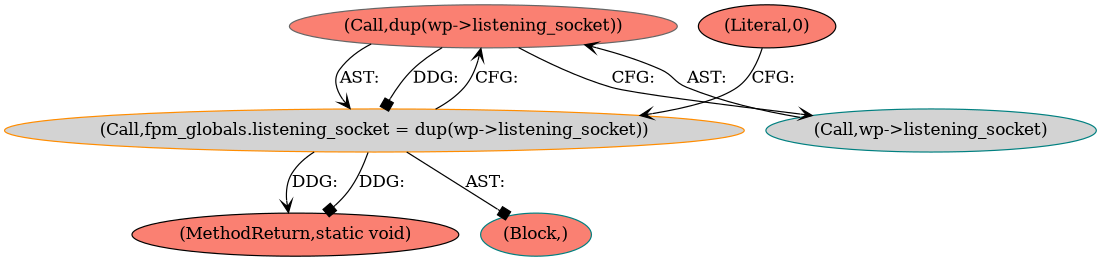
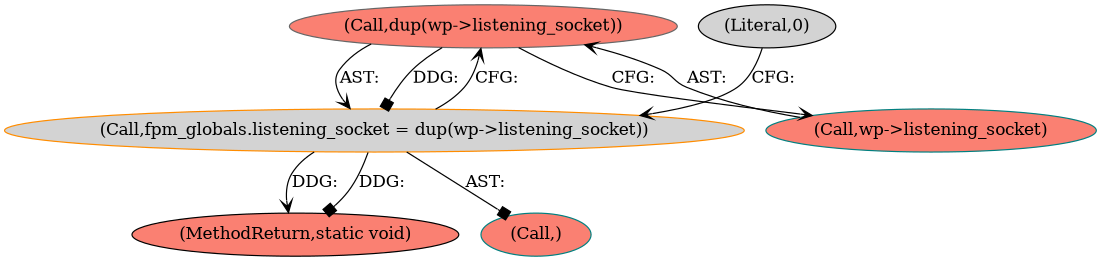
(767, 26) -> (767, 26)
(931, 130) -> (931, 130)
(536, 235) -> (536, 235)
